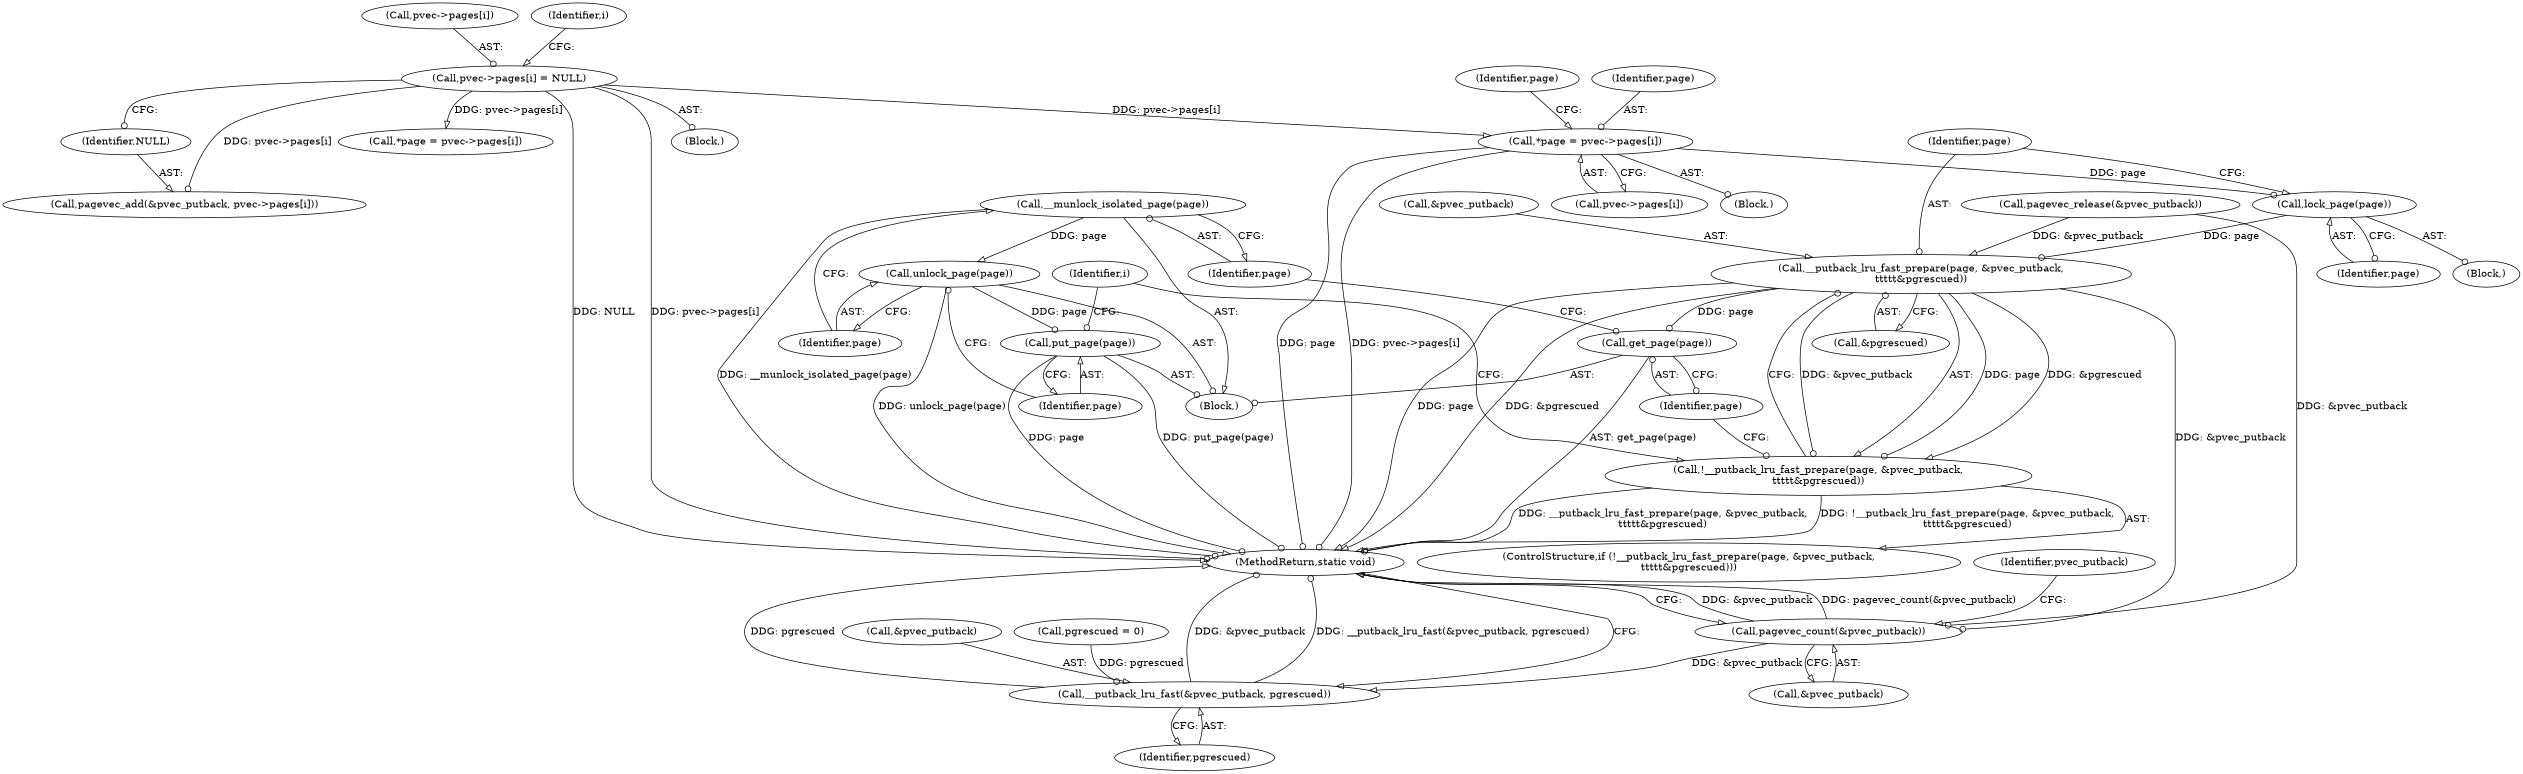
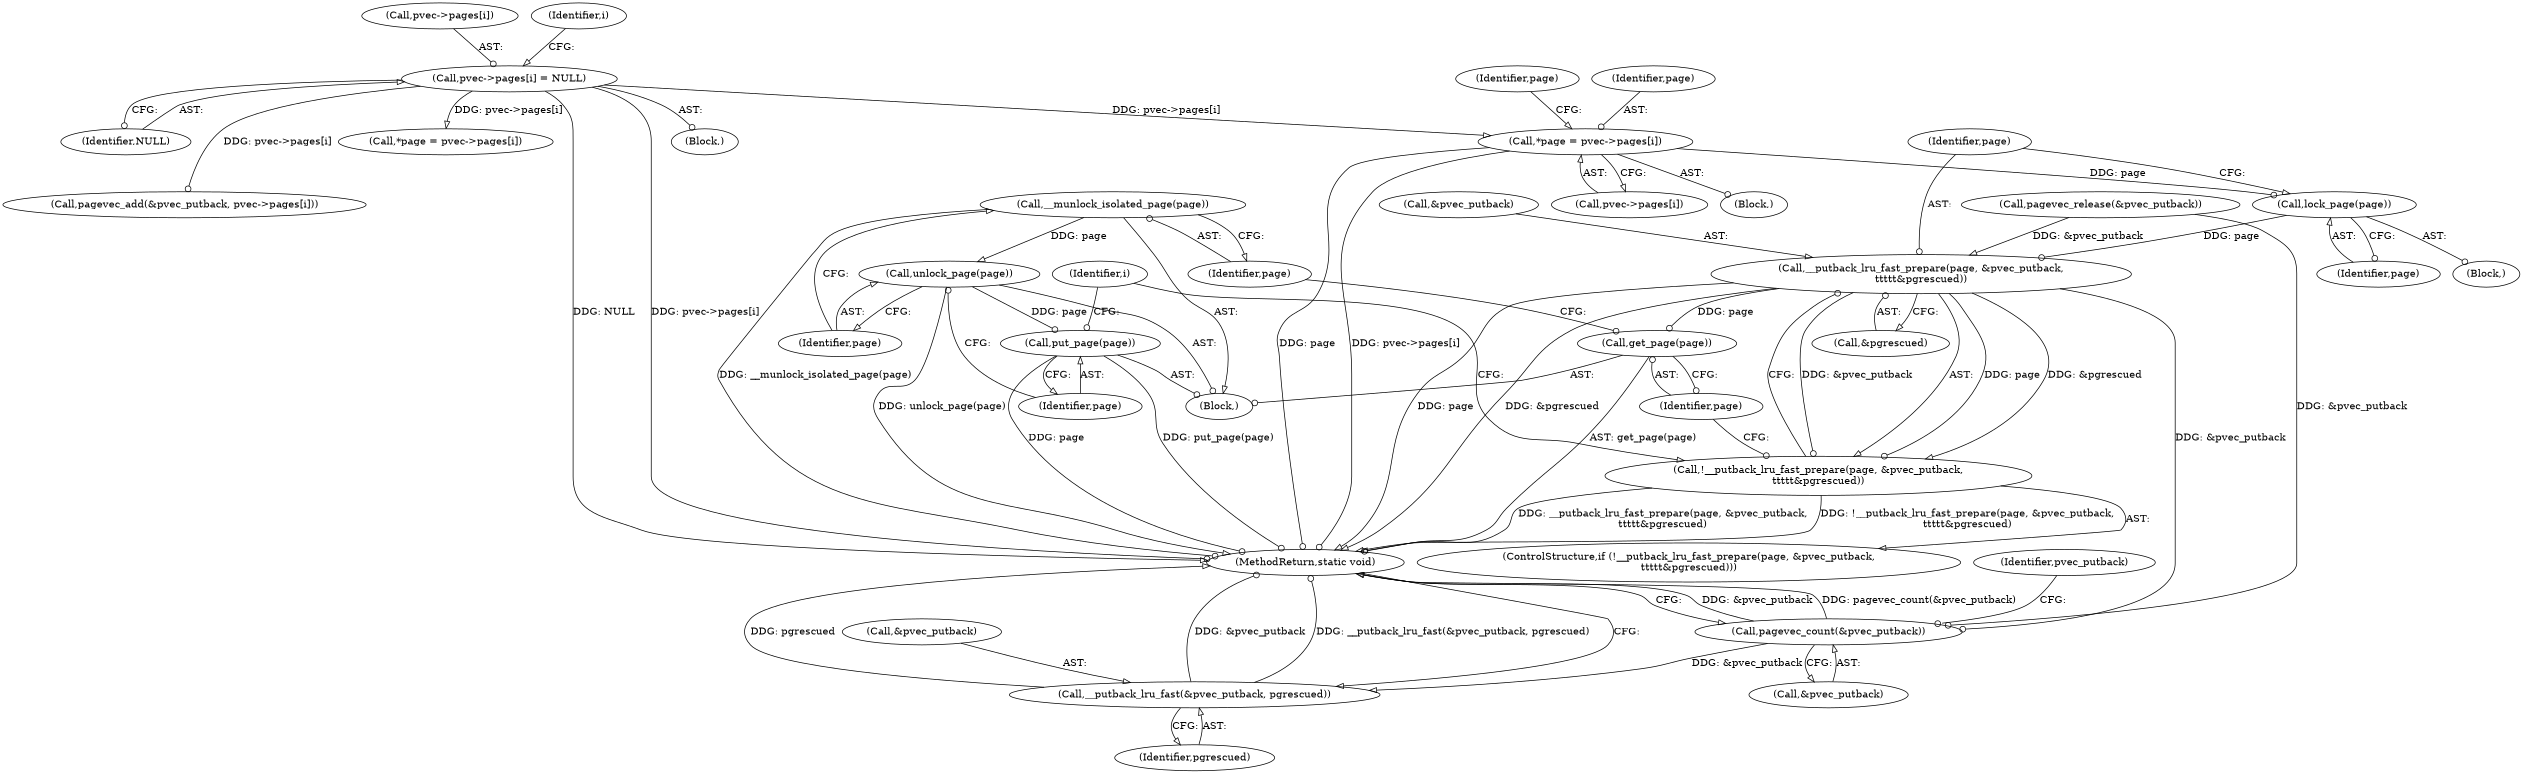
(153, 171) -> (266, 90)
(2006, 613) -> (2006, 613)
(1091, 632) -> none
